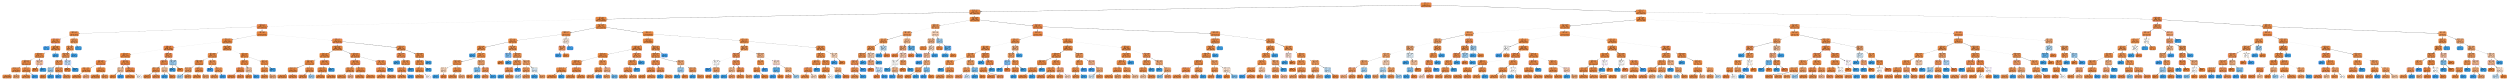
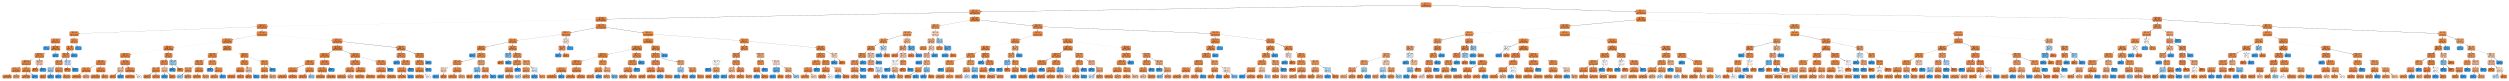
(1060, 70) -> (1060, 70)
